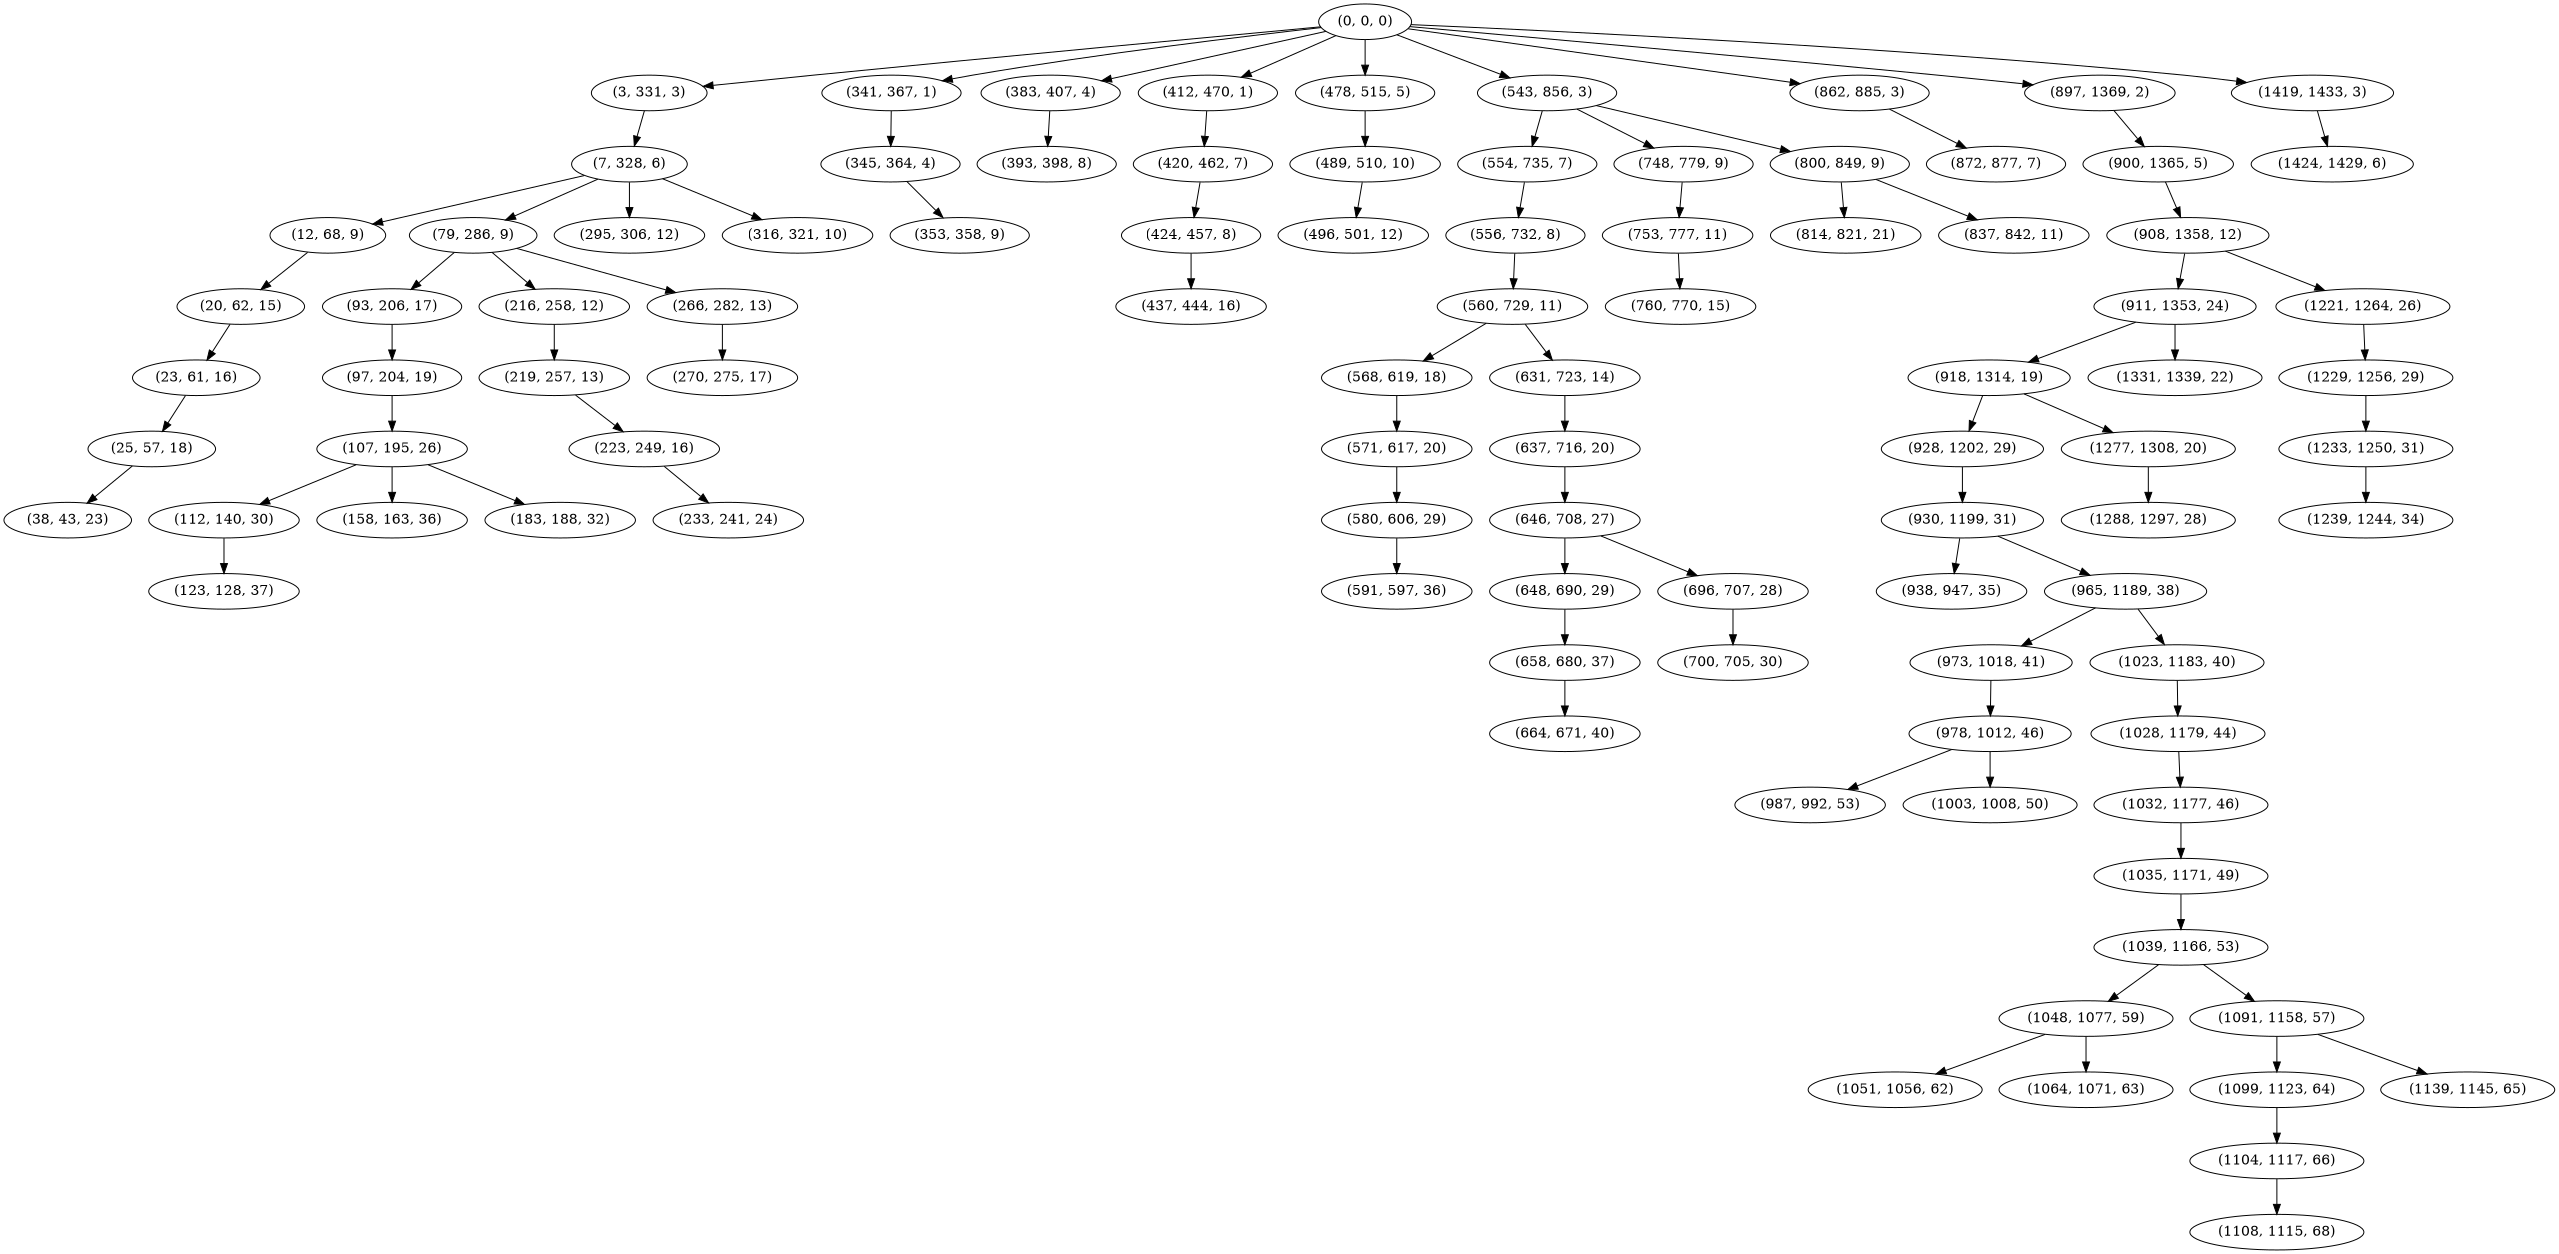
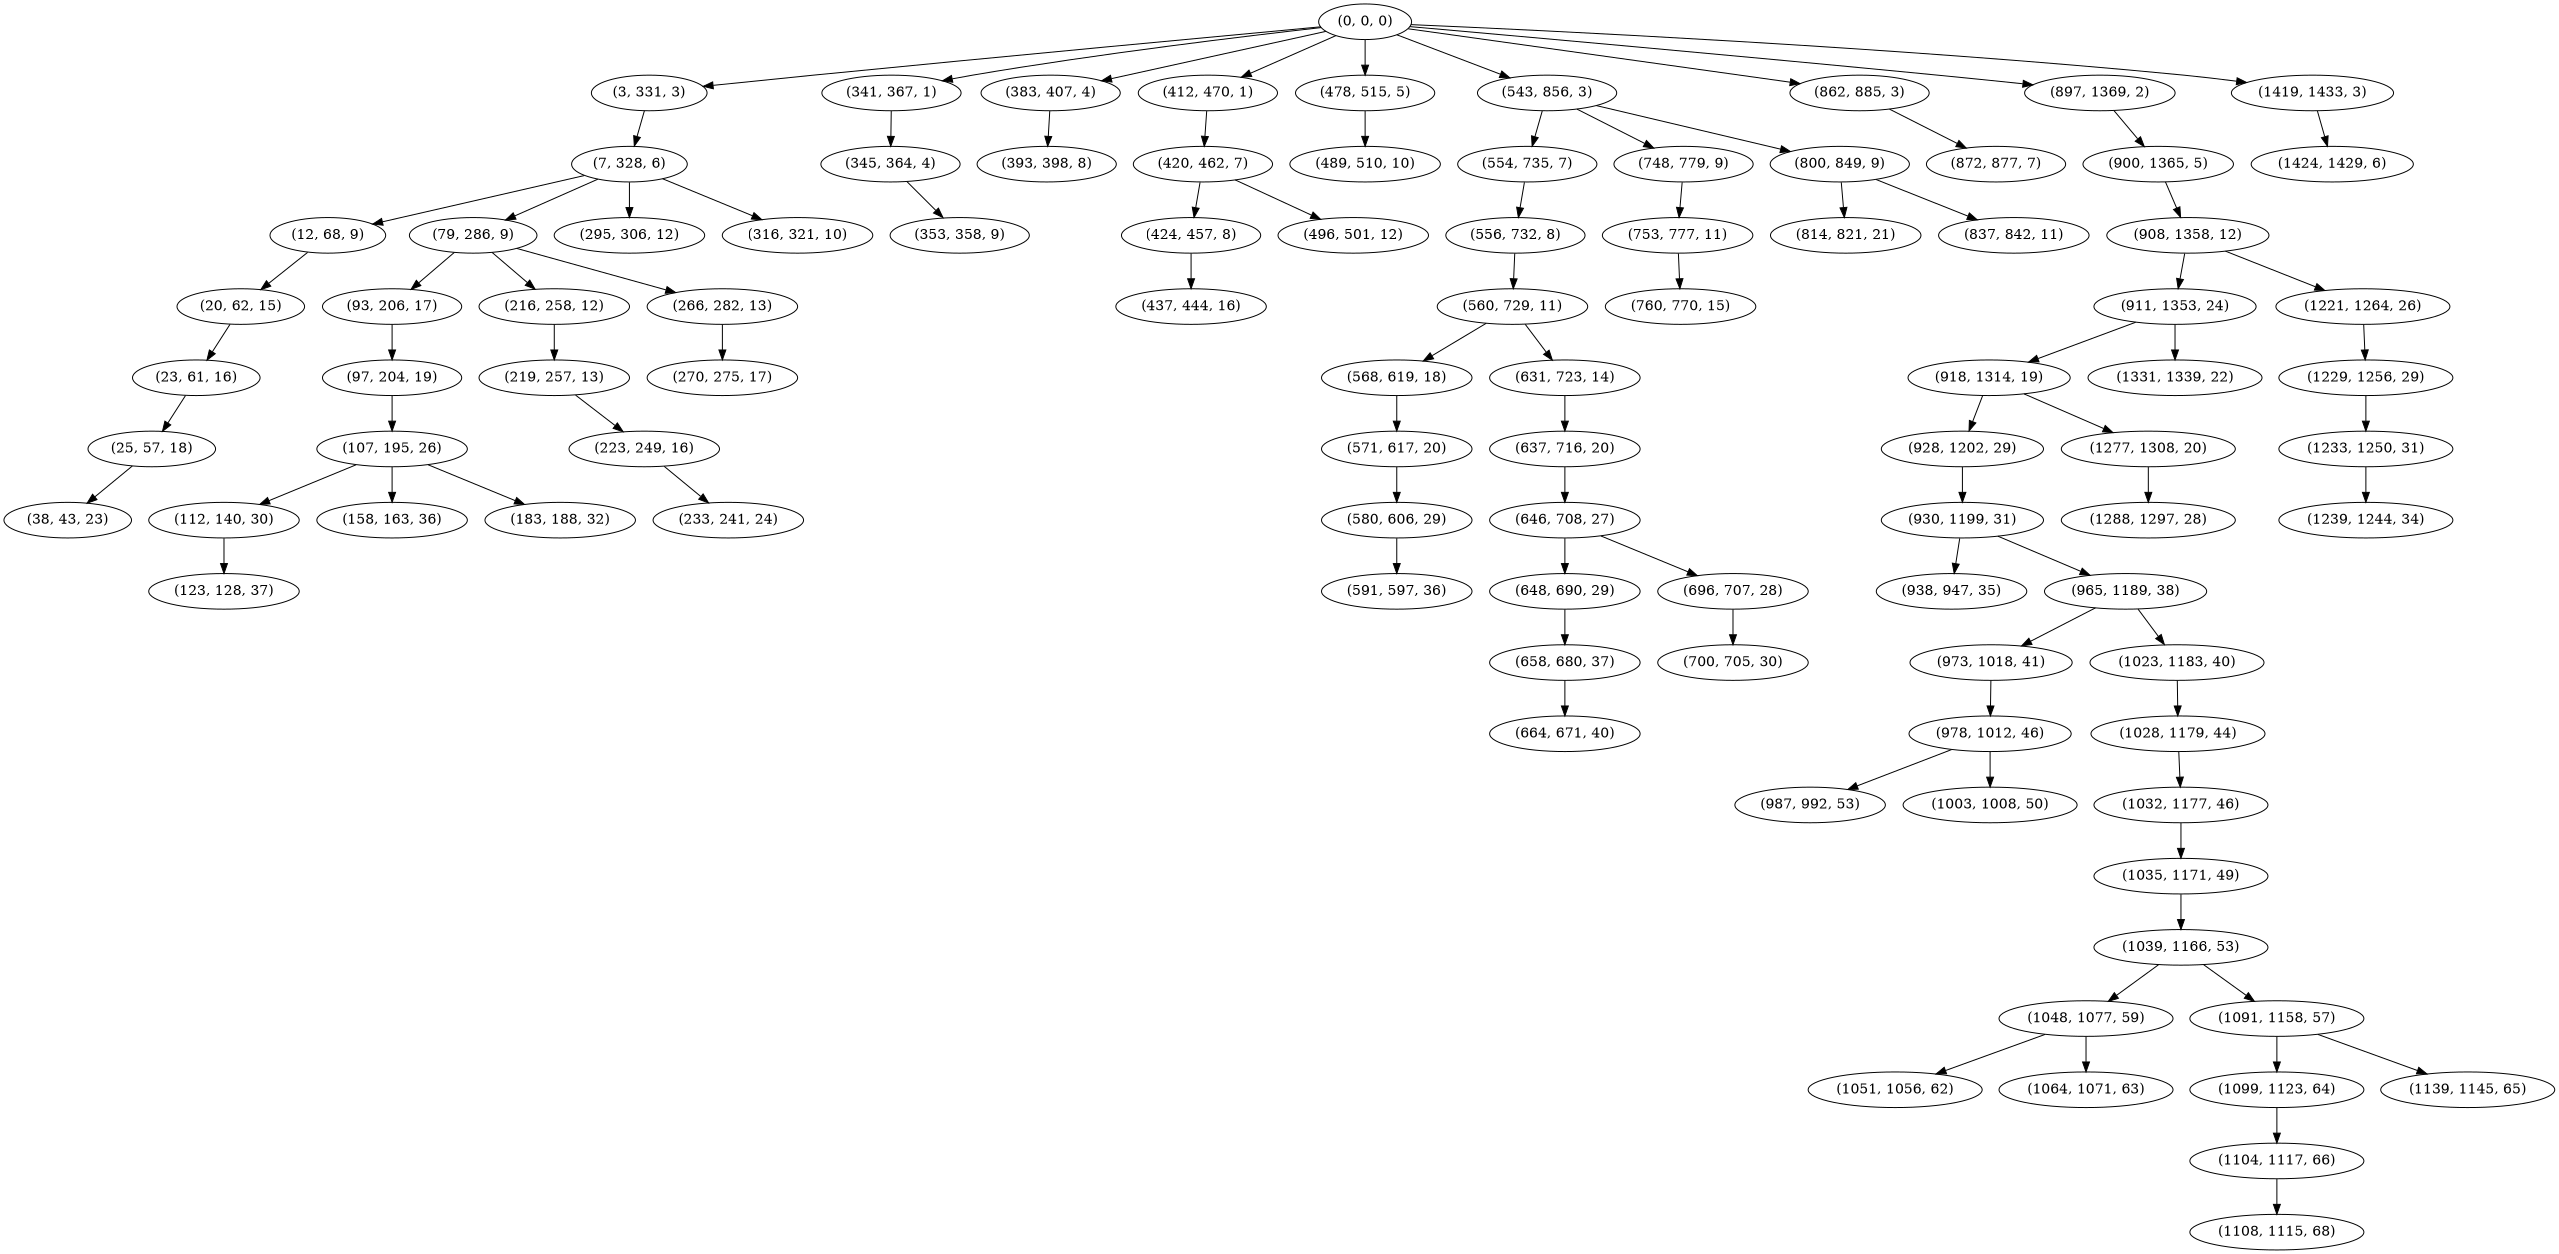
(1360, 195) -> (1273, 198)
